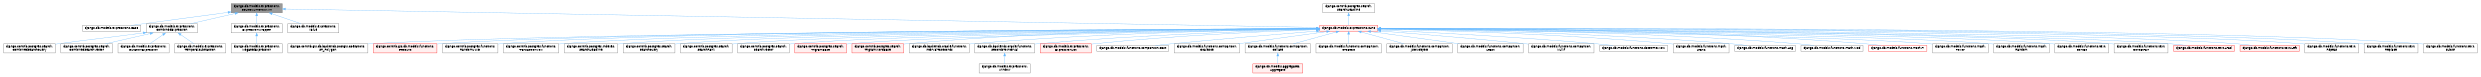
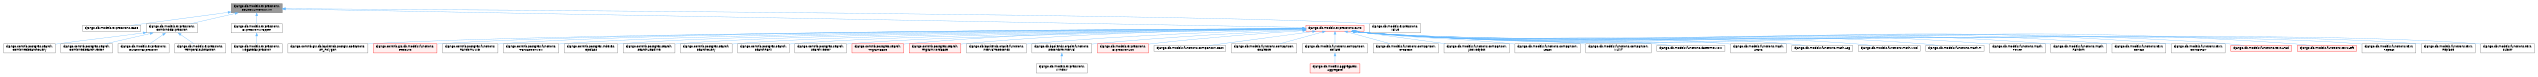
(1349, 21) -> (989, 33)
(591, 48) -> (591, 48)
(1898, 48) -> (1955, 48)
